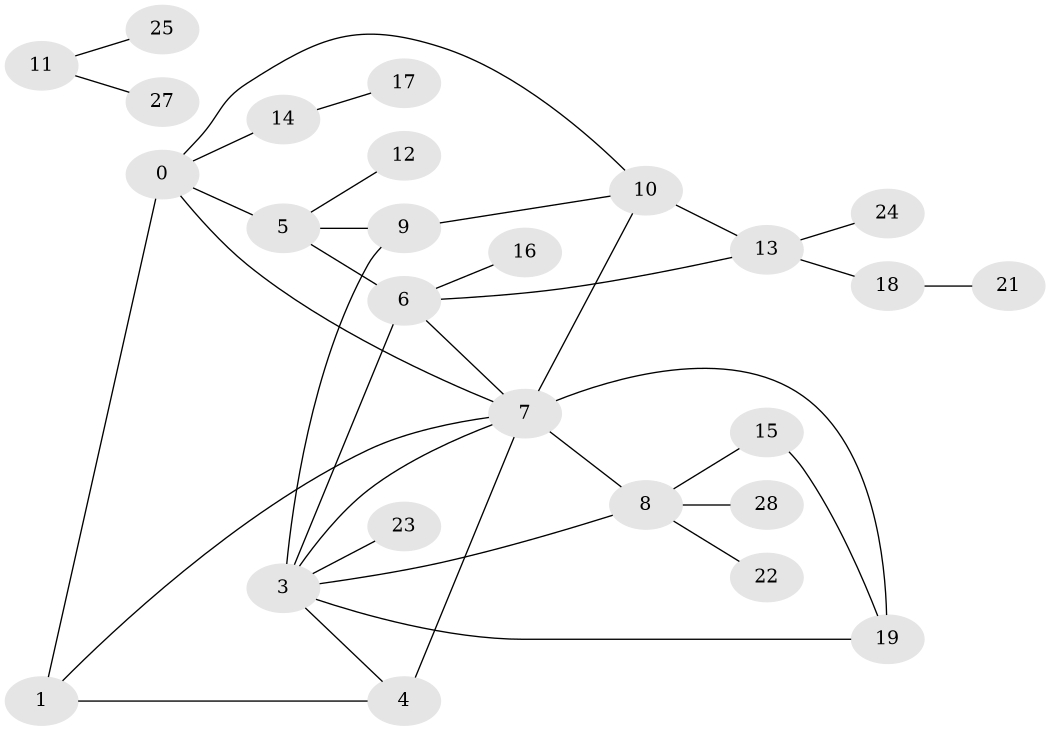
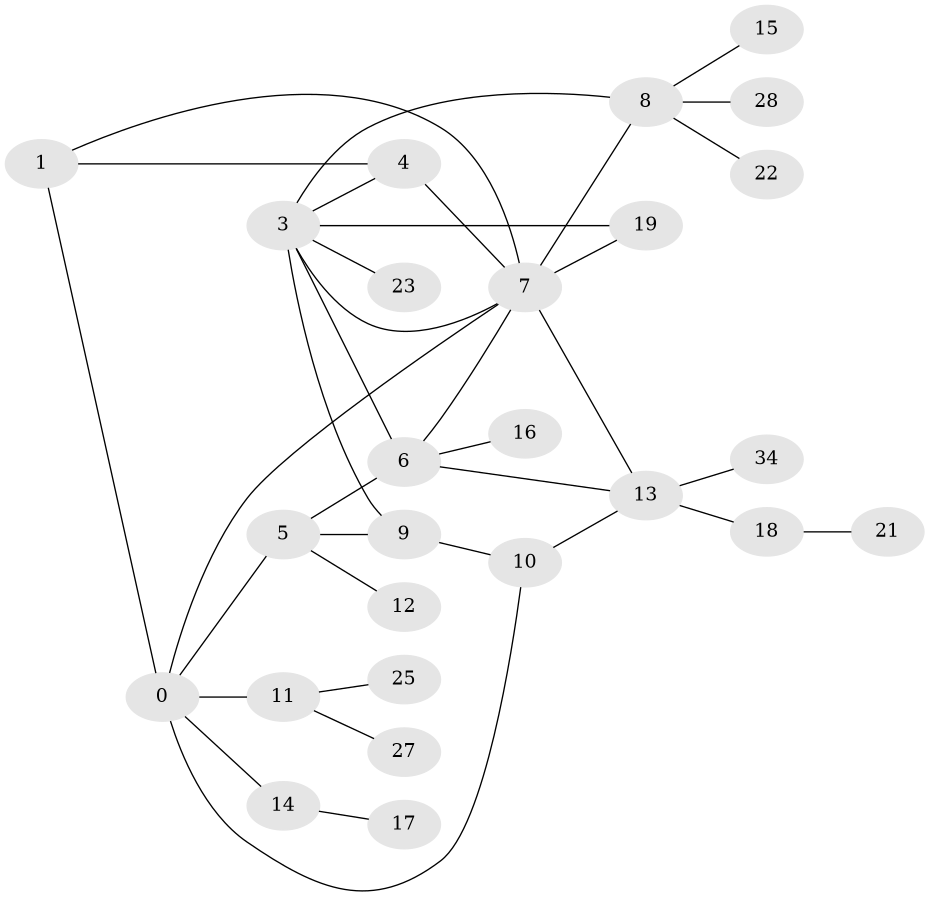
(888, 214) -> (767, 459)
(586, 302) -> (586, 392)
(840, 530) -> none
none -> (223, 697)
